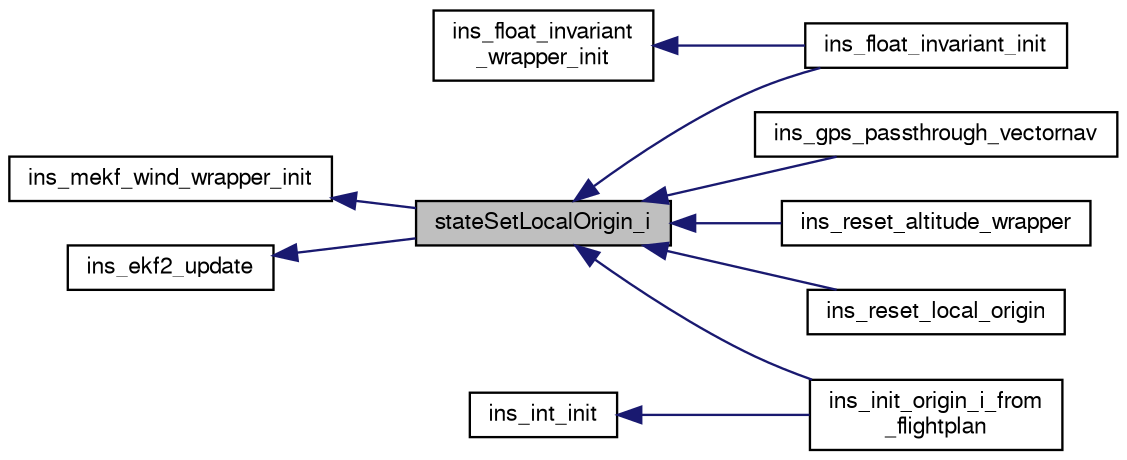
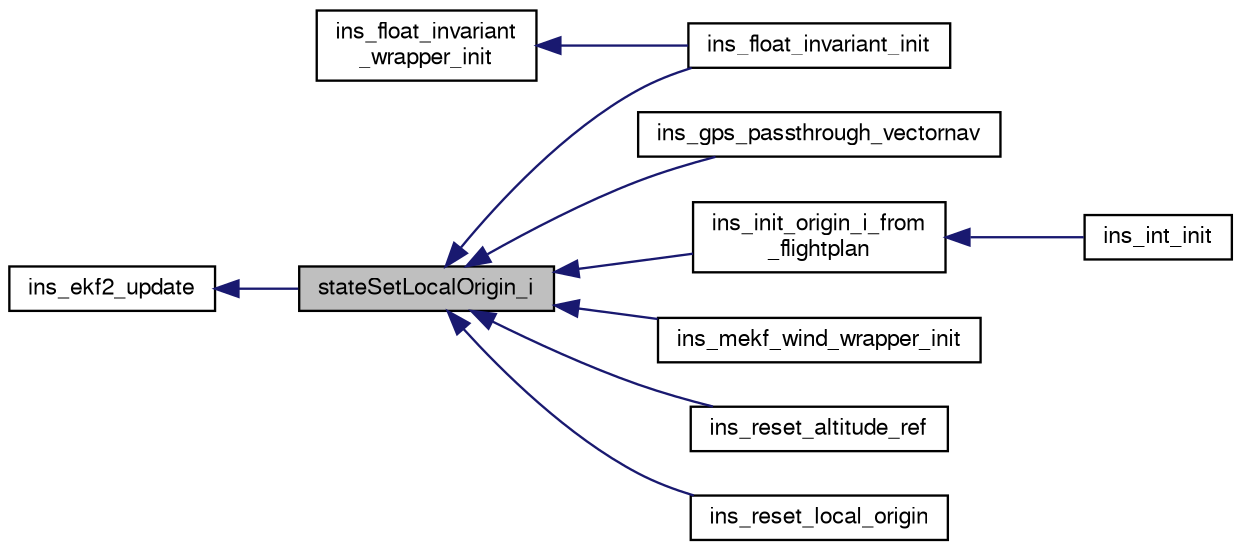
(386, 205) -> (618, 314)
(936, 223) -> (819, 429)
(726, 415) -> (1027, 237)
